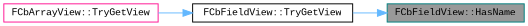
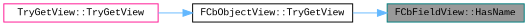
(81, 13) -> (81, 13)
(273, 13) -> (273, 13)
